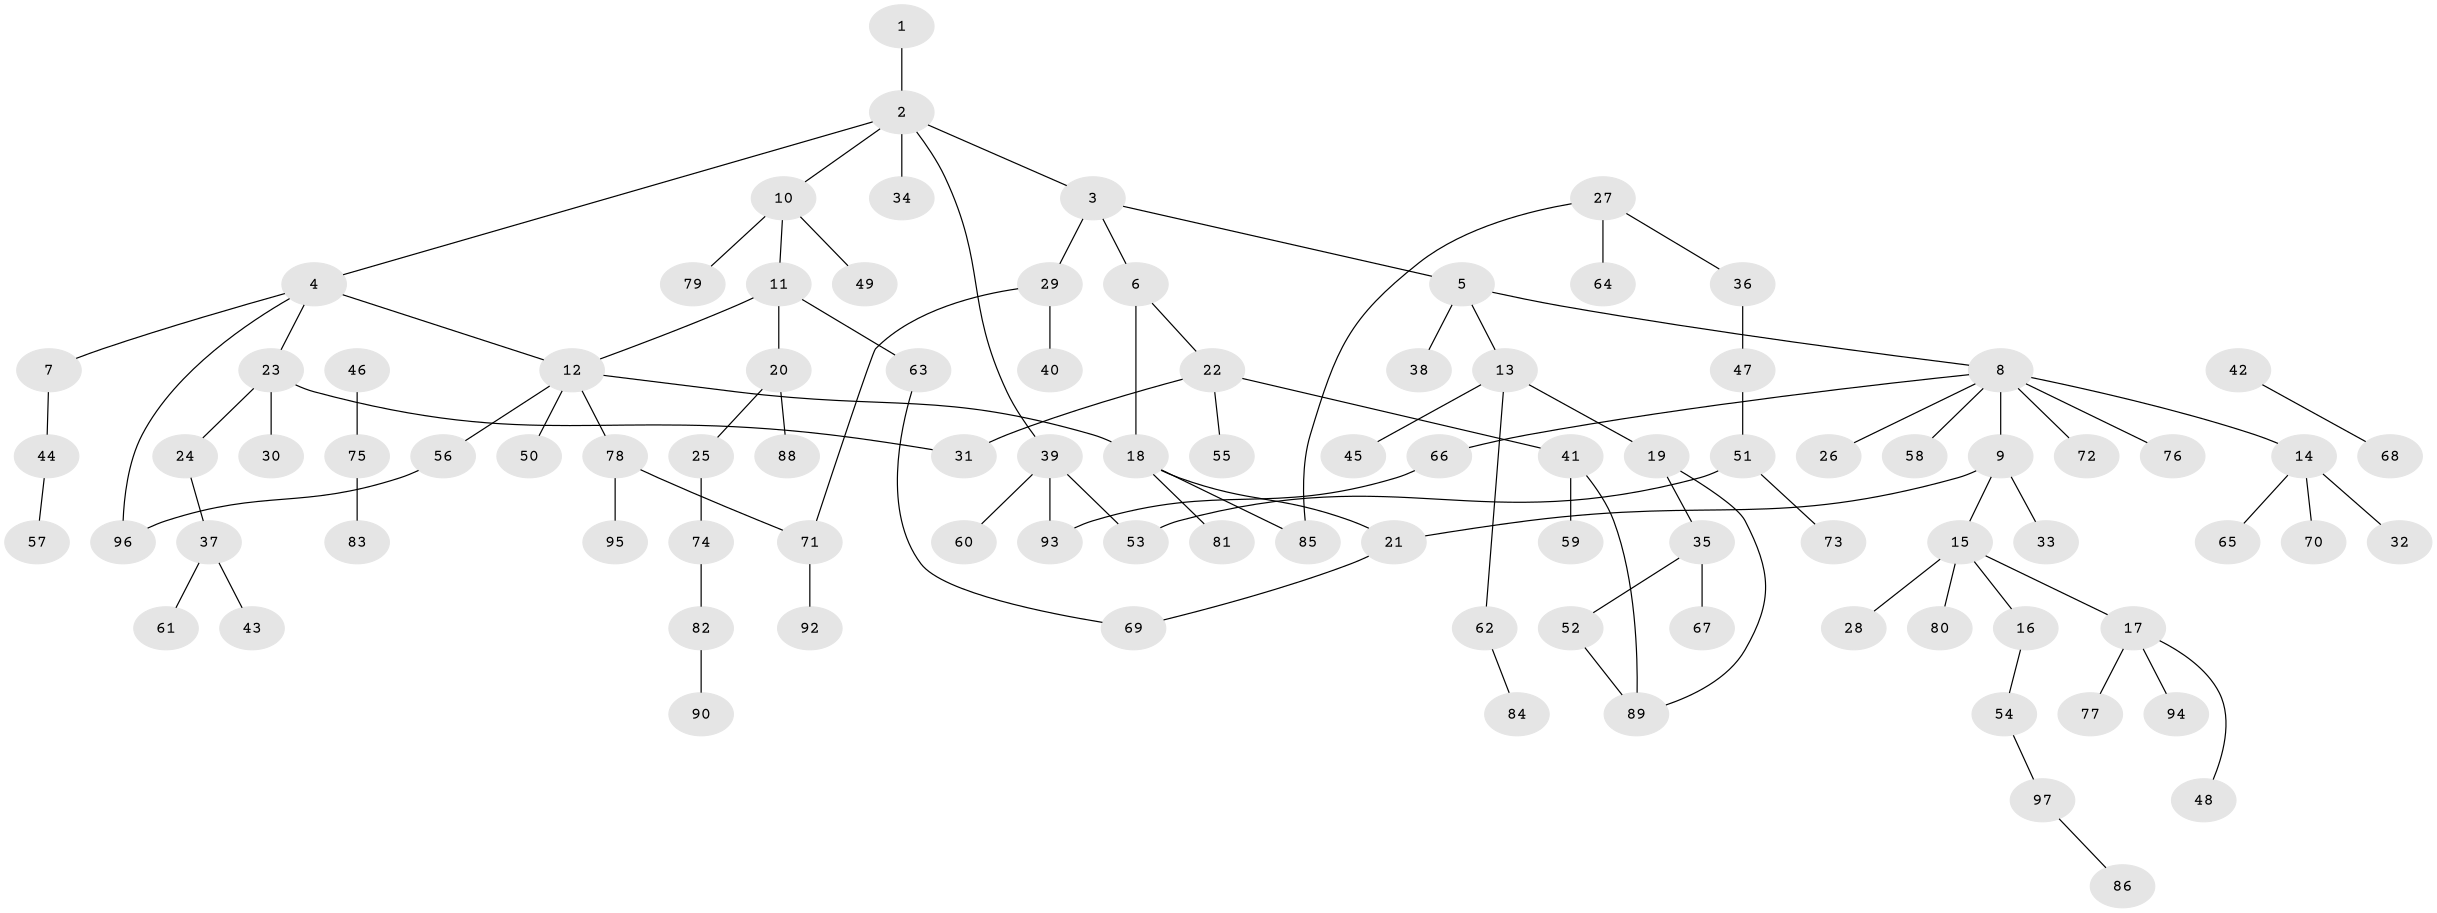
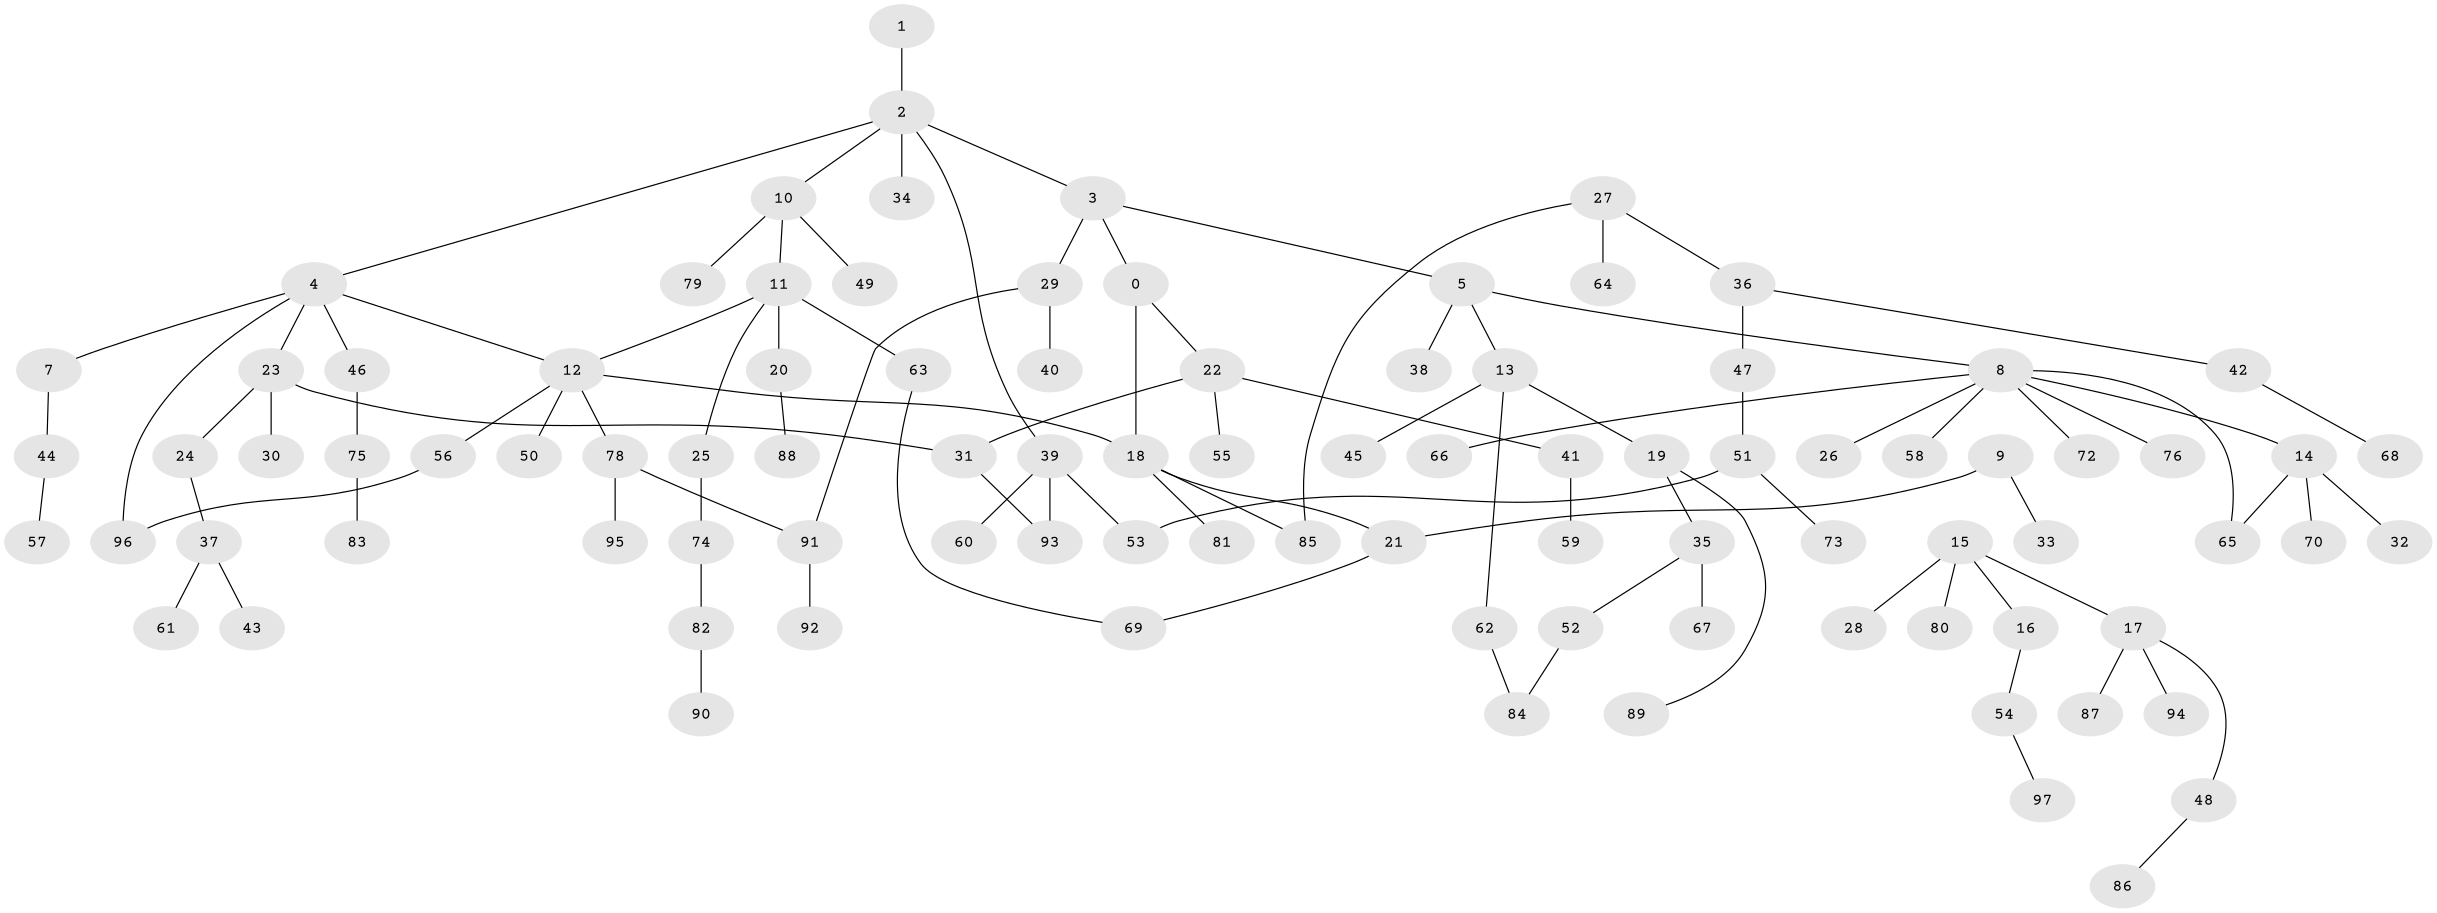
(1136, 284) -> (1136, 284)
none -> (336, 327)
none -> (1991, 327)
(740, 413) -> (728, 366)
(2001, 413) -> (2173, 401)
(1980, 499) -> none
(1201, 501) -> (1002, 494)
(810, 542) -> (810, 542)
(1629, 579) -> none
(1604, 671) -> (1544, 671)
(2090, 714) -> (2090, 714)
(2083, 843) -> (2163, 843)
